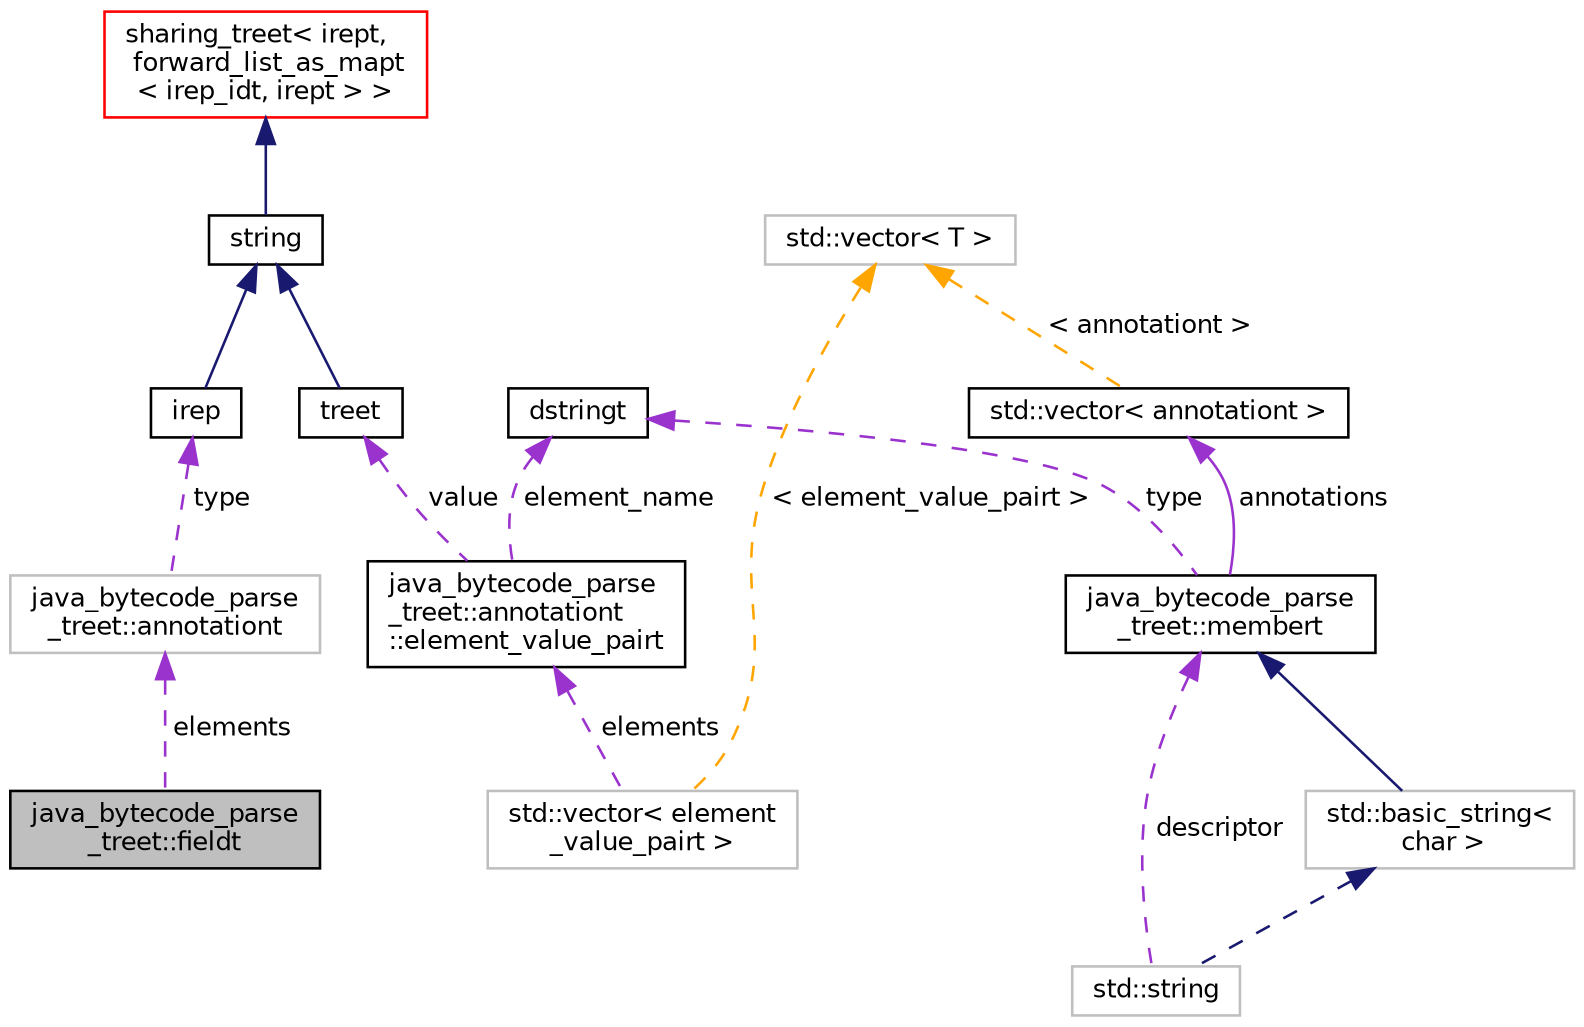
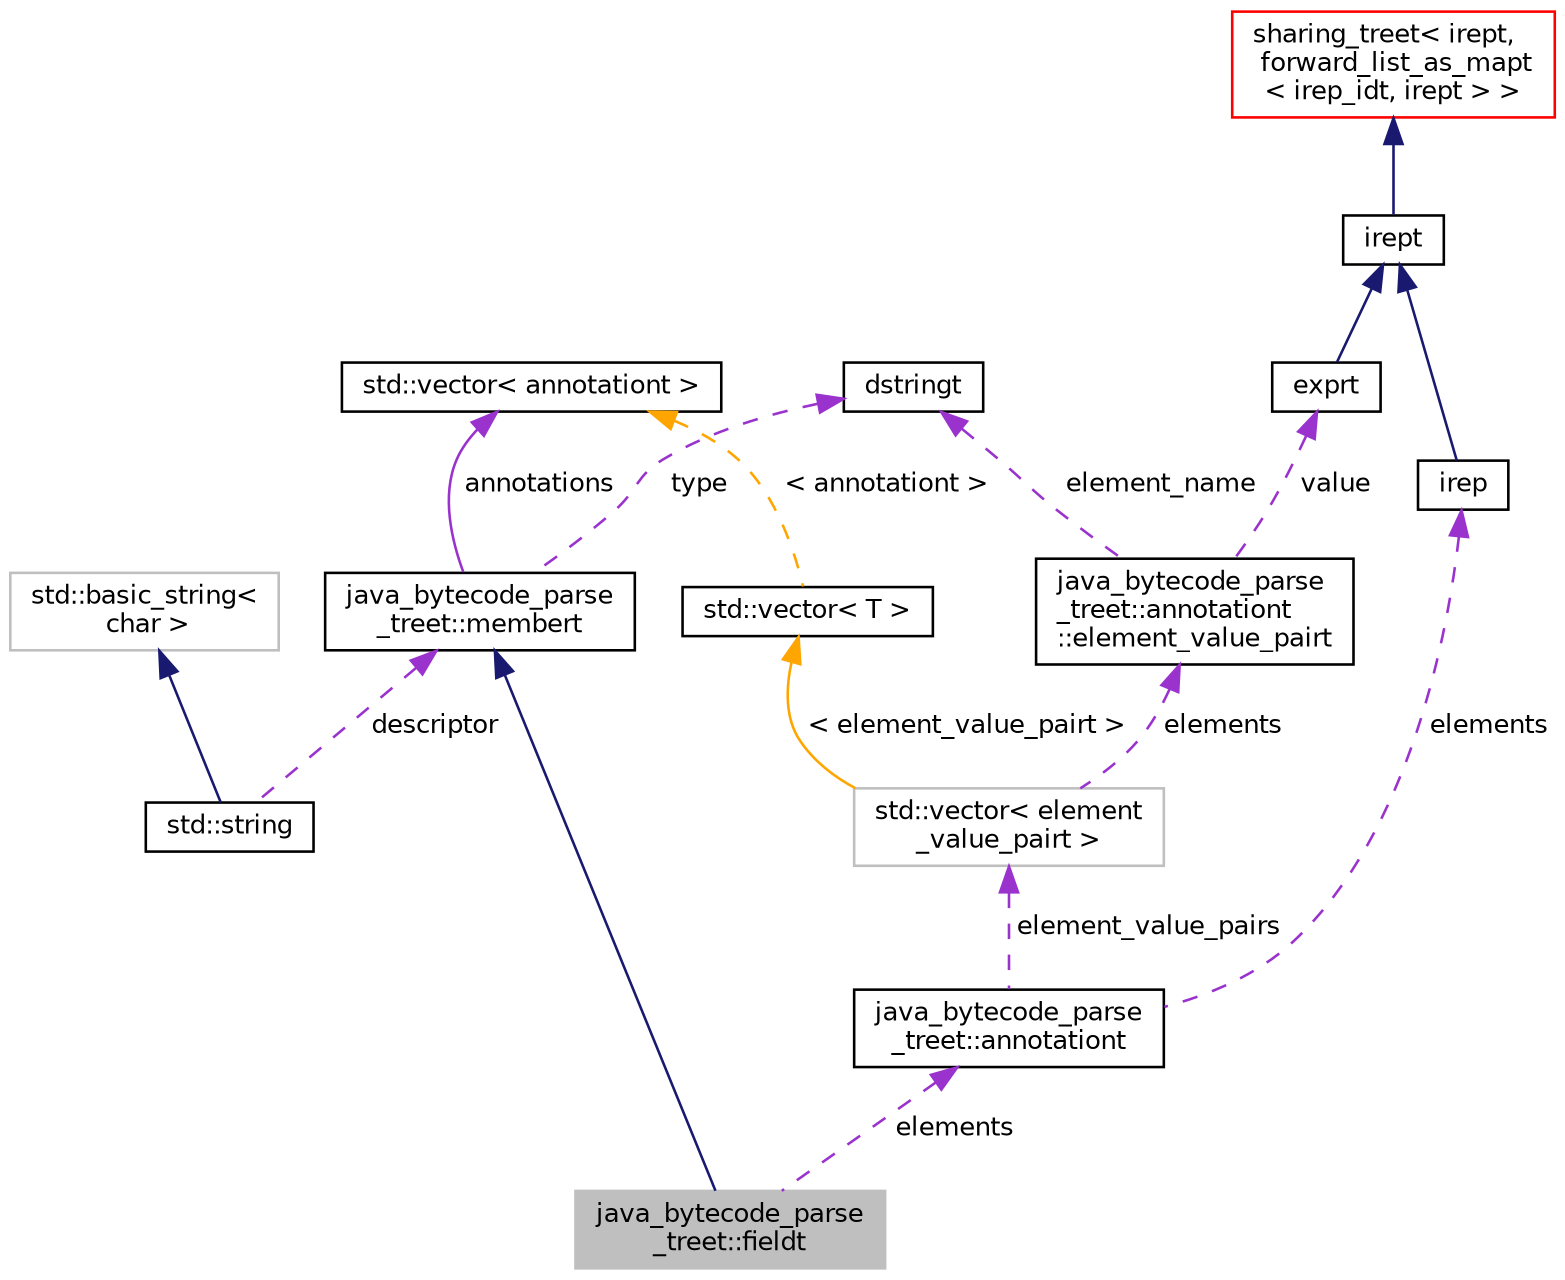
(266, 240) -> (1394, 240)
(890, 240) -> (808, 612)
(1036, 334) -> (761, 486)
(351, 413) -> (1326, 387)
(218, 499) -> (1485, 726)
(753, 536) -> (798, 737)
(165, 614) -> (1009, 1028)
(1340, 731) -> (610, 933)
(165, 830) -> (730, 1230)
(1274, 924) -> (195, 739)
none -> (1009, 941)
(1156, 991) -> (230, 827)
